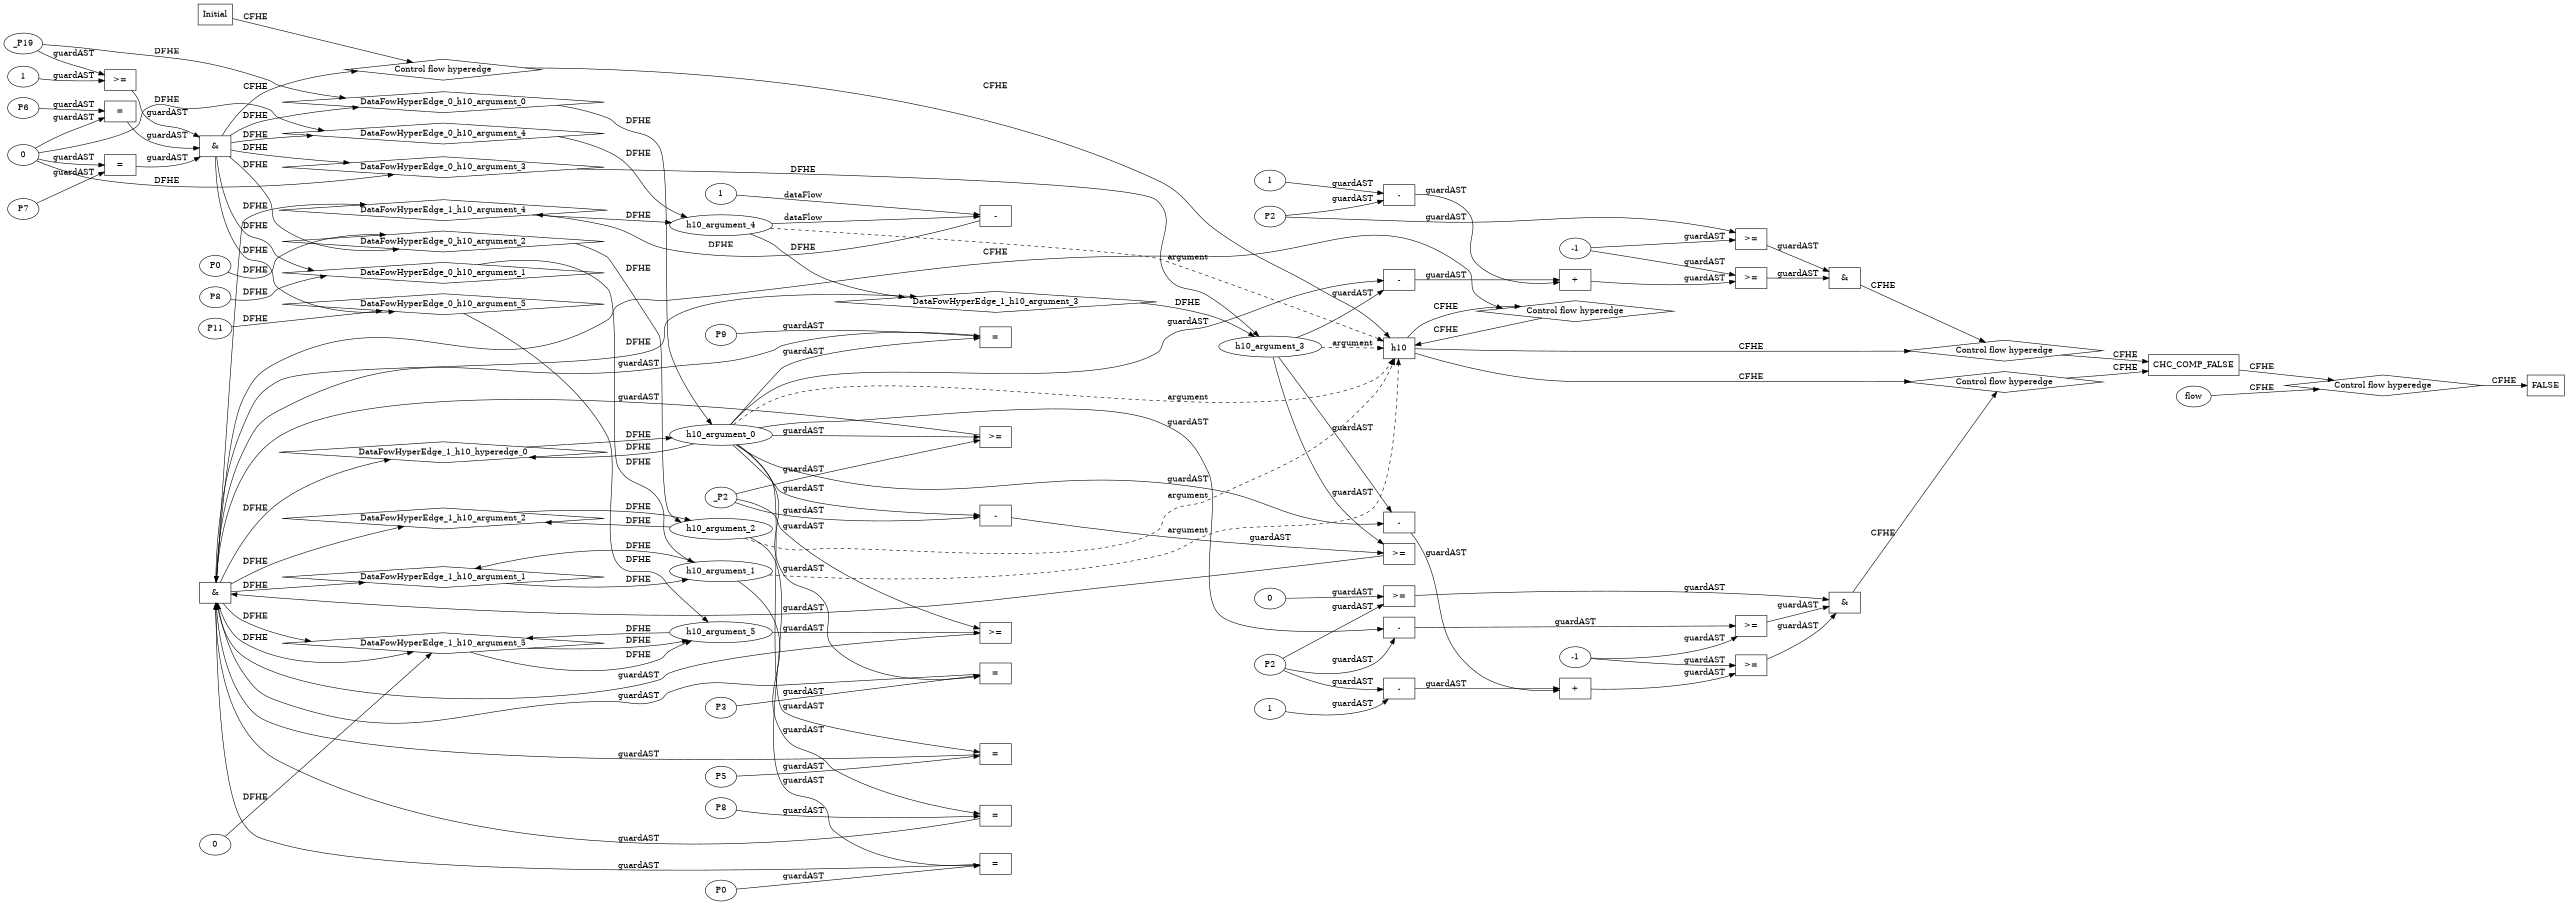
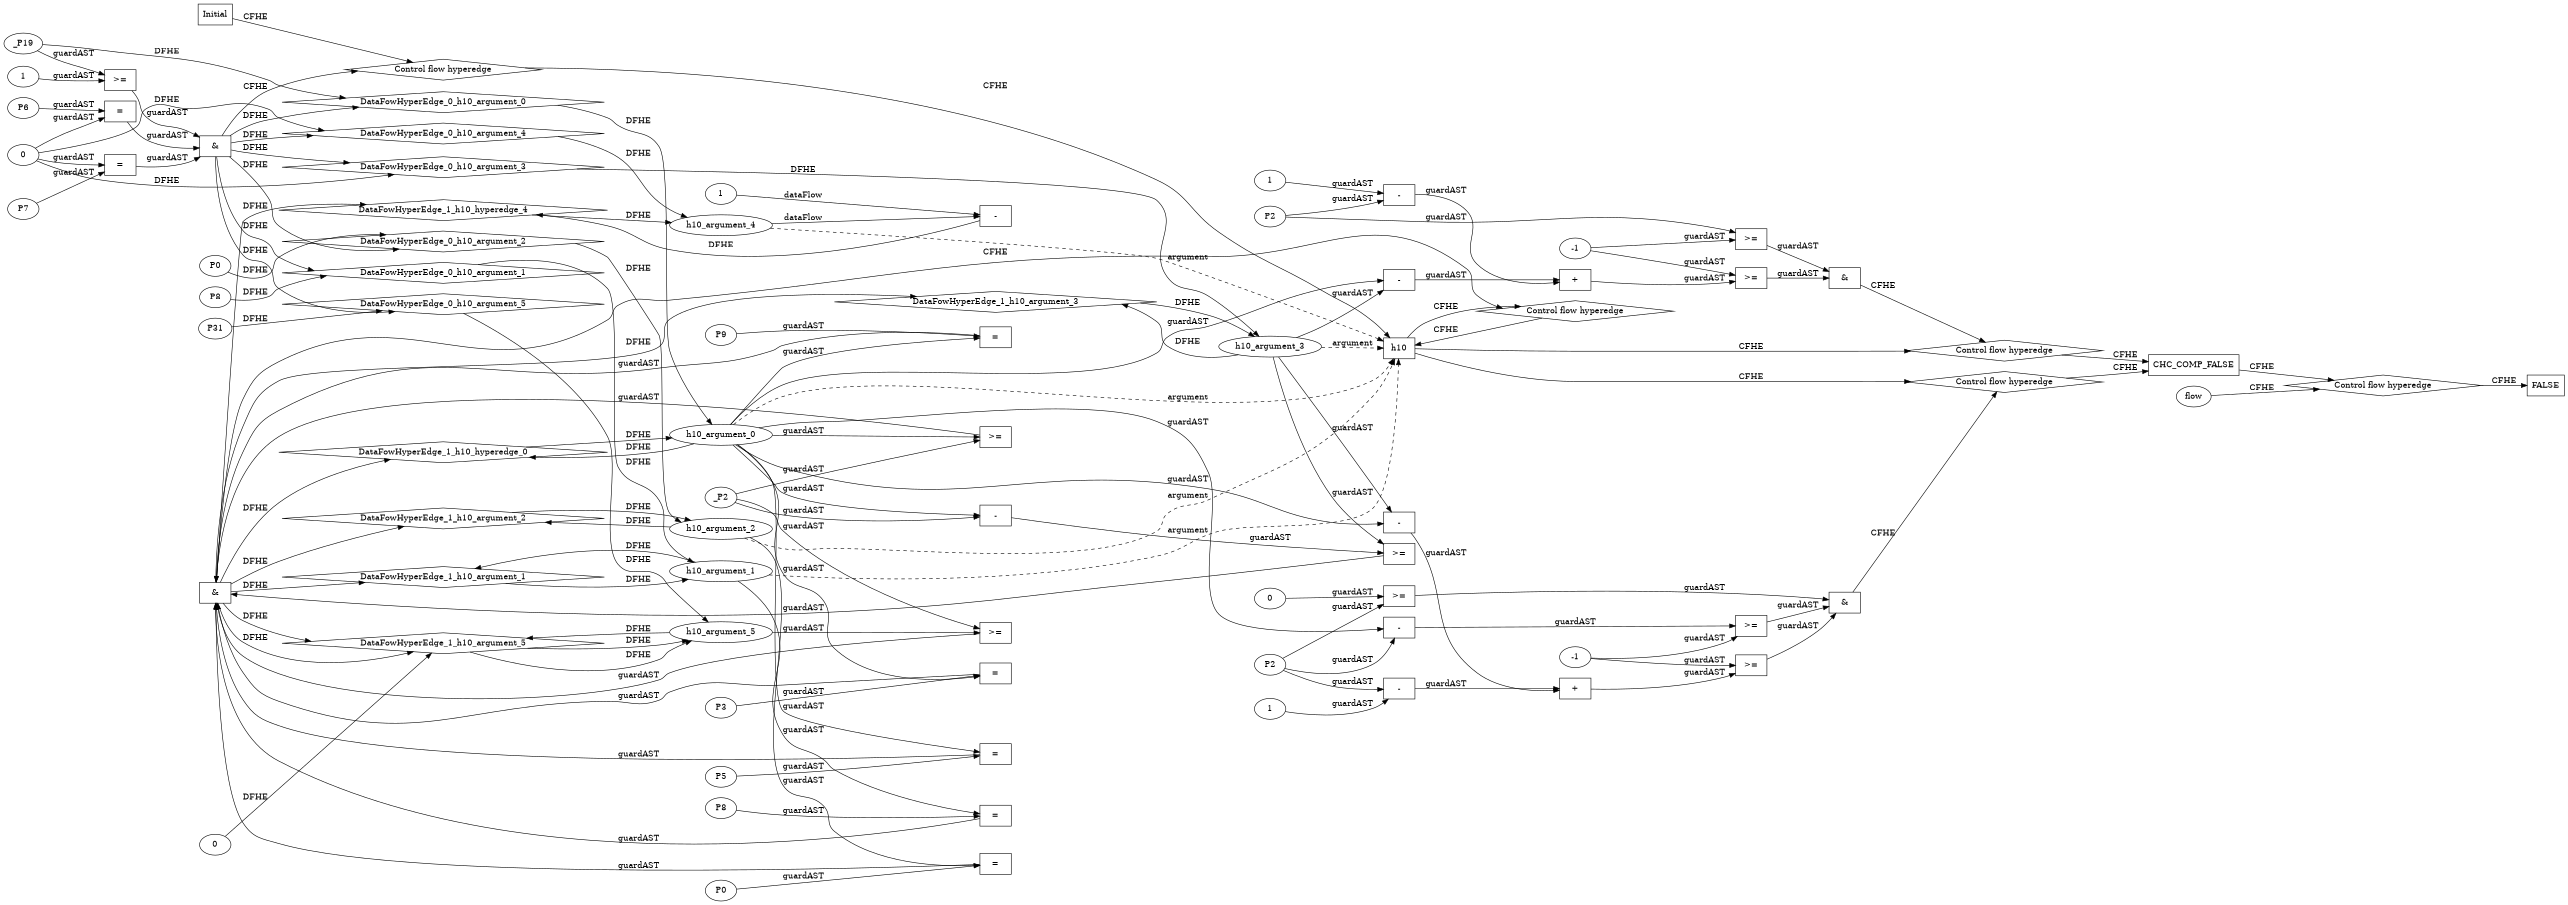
(443, 210) -> (443, 210)
(820, 276) -> (1173, 349)
(215, 329) -> (215, 329)
